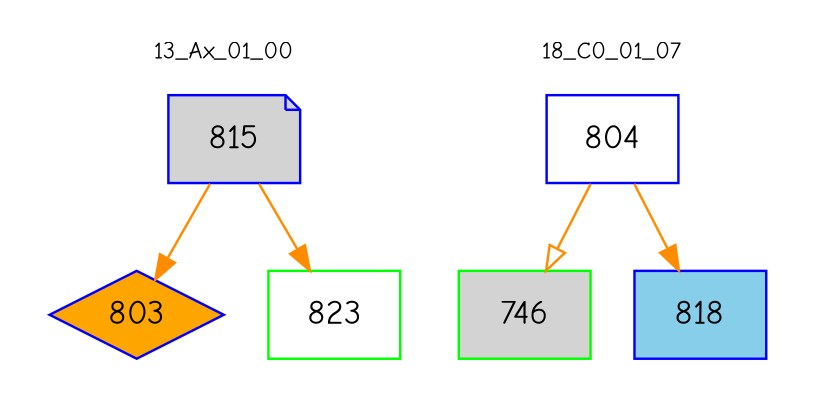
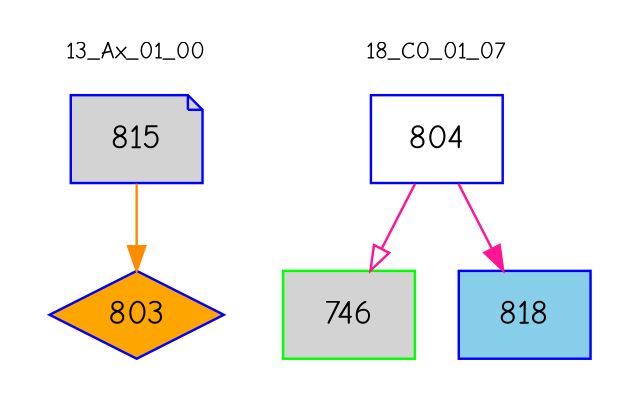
(574, 216) -> (399, 216)
(651, 216) -> (475, 216)
(334, 315) -> none
